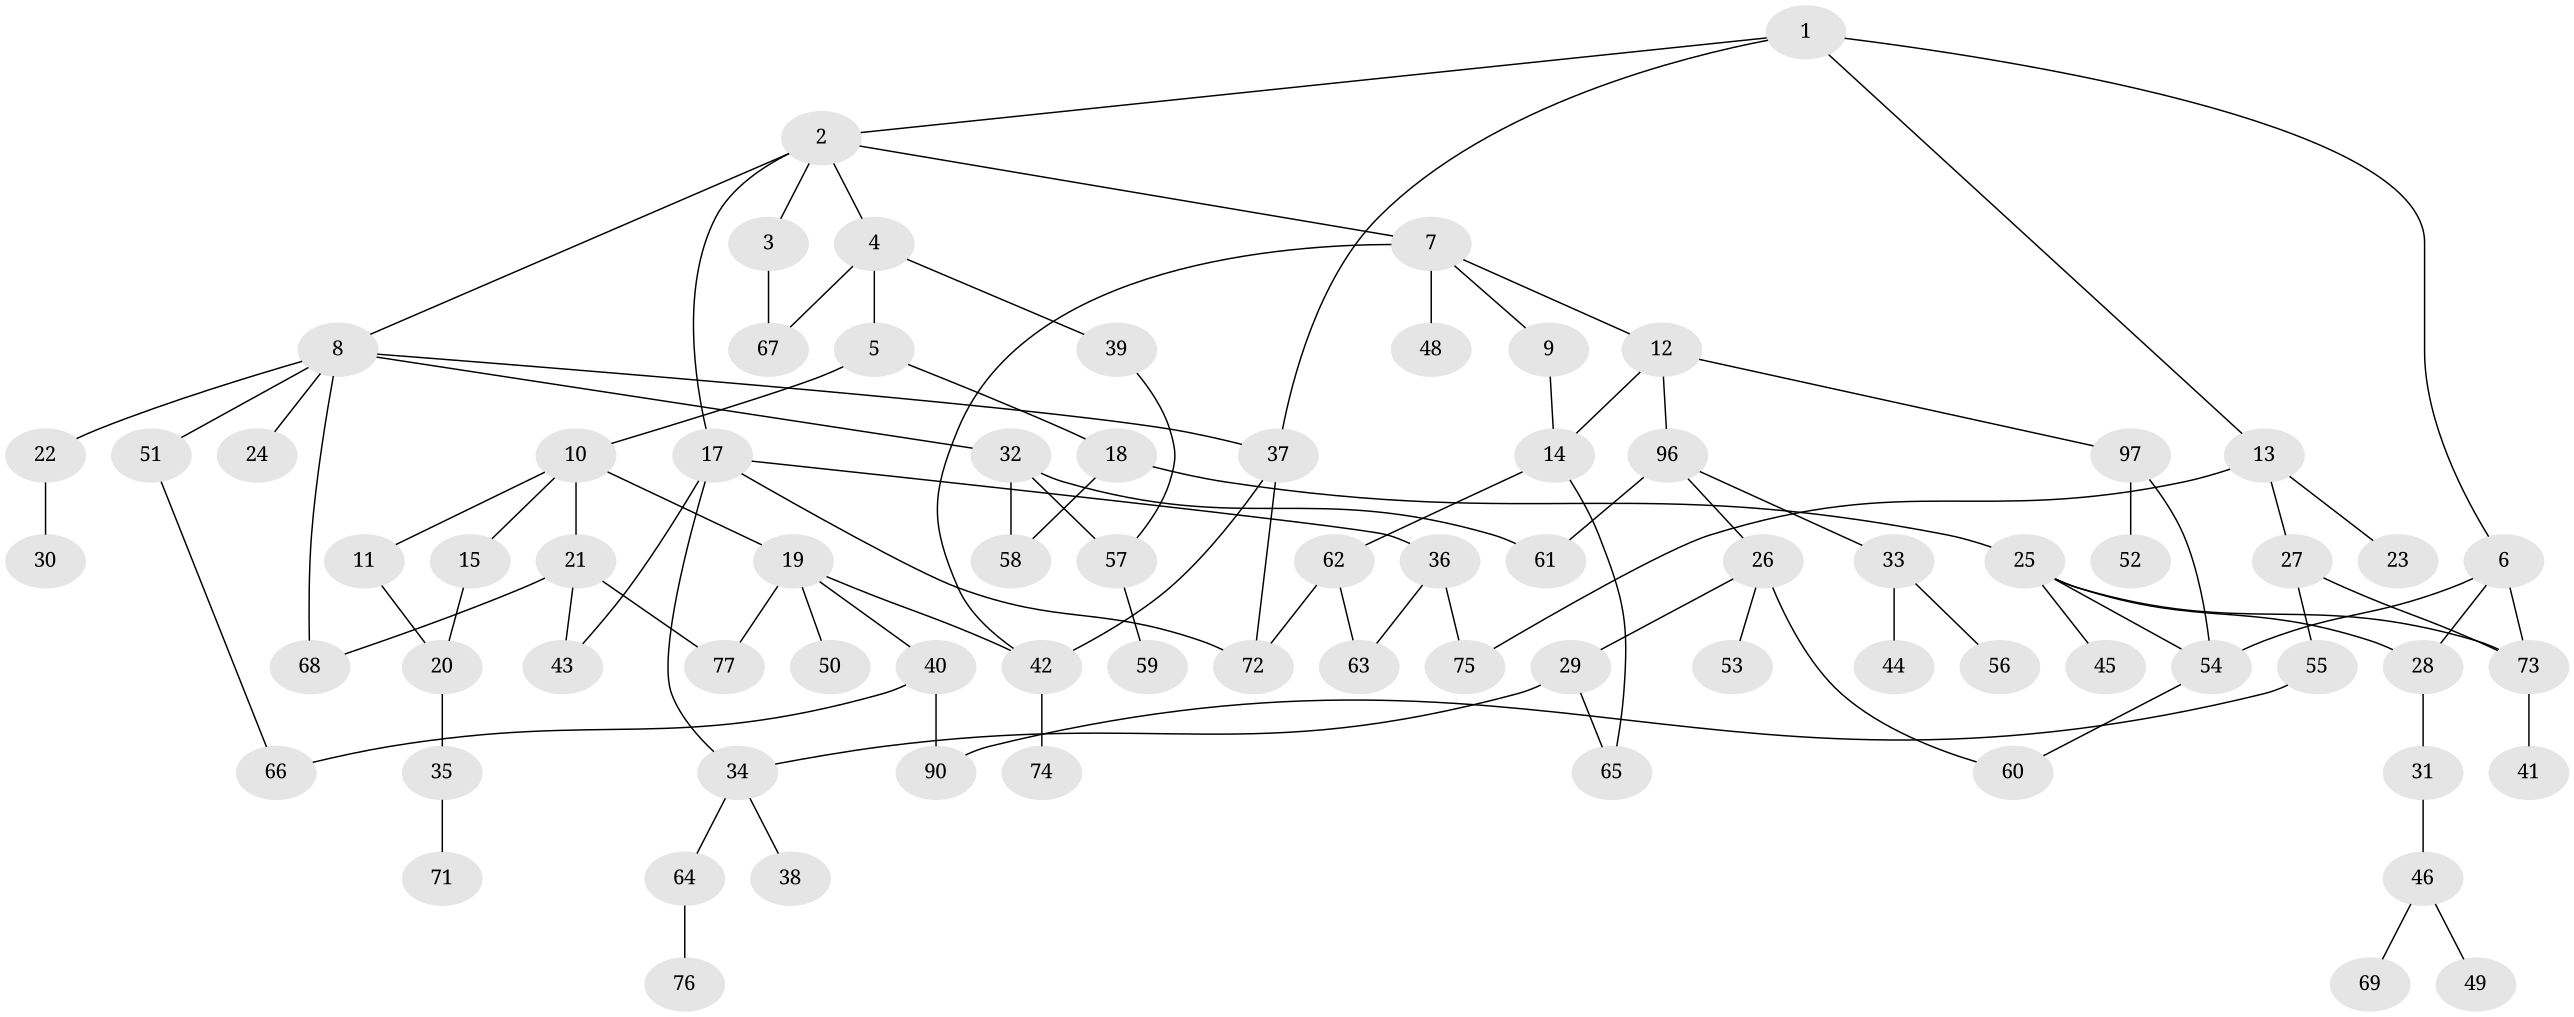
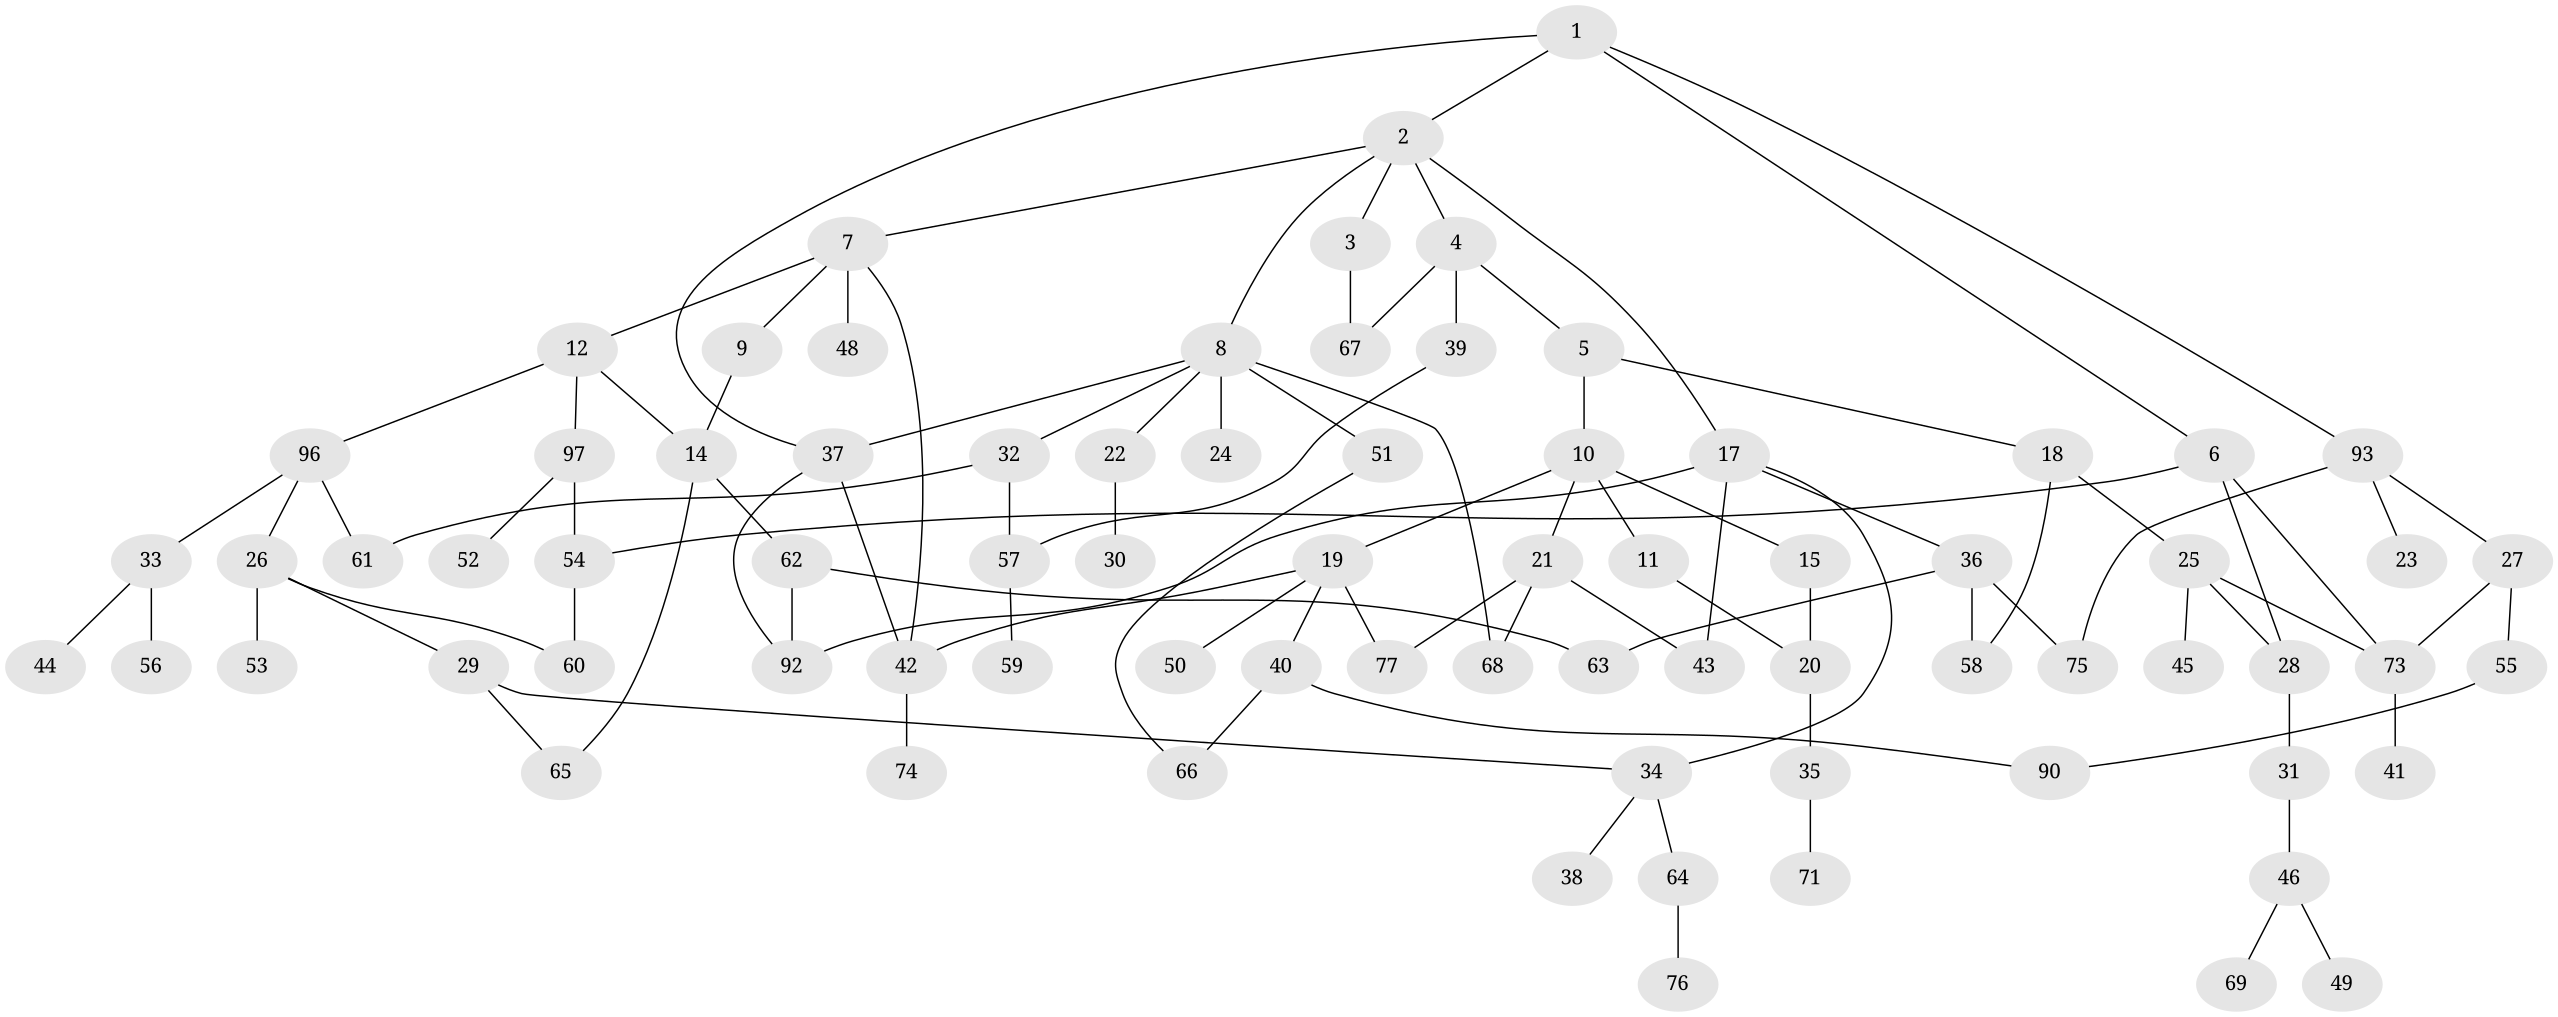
(2264, 456) -> (2363, 456)
(1011, 509) -> (1972, 614)
(2118, 614) -> none
(1253, 667) -> (792, 667)
